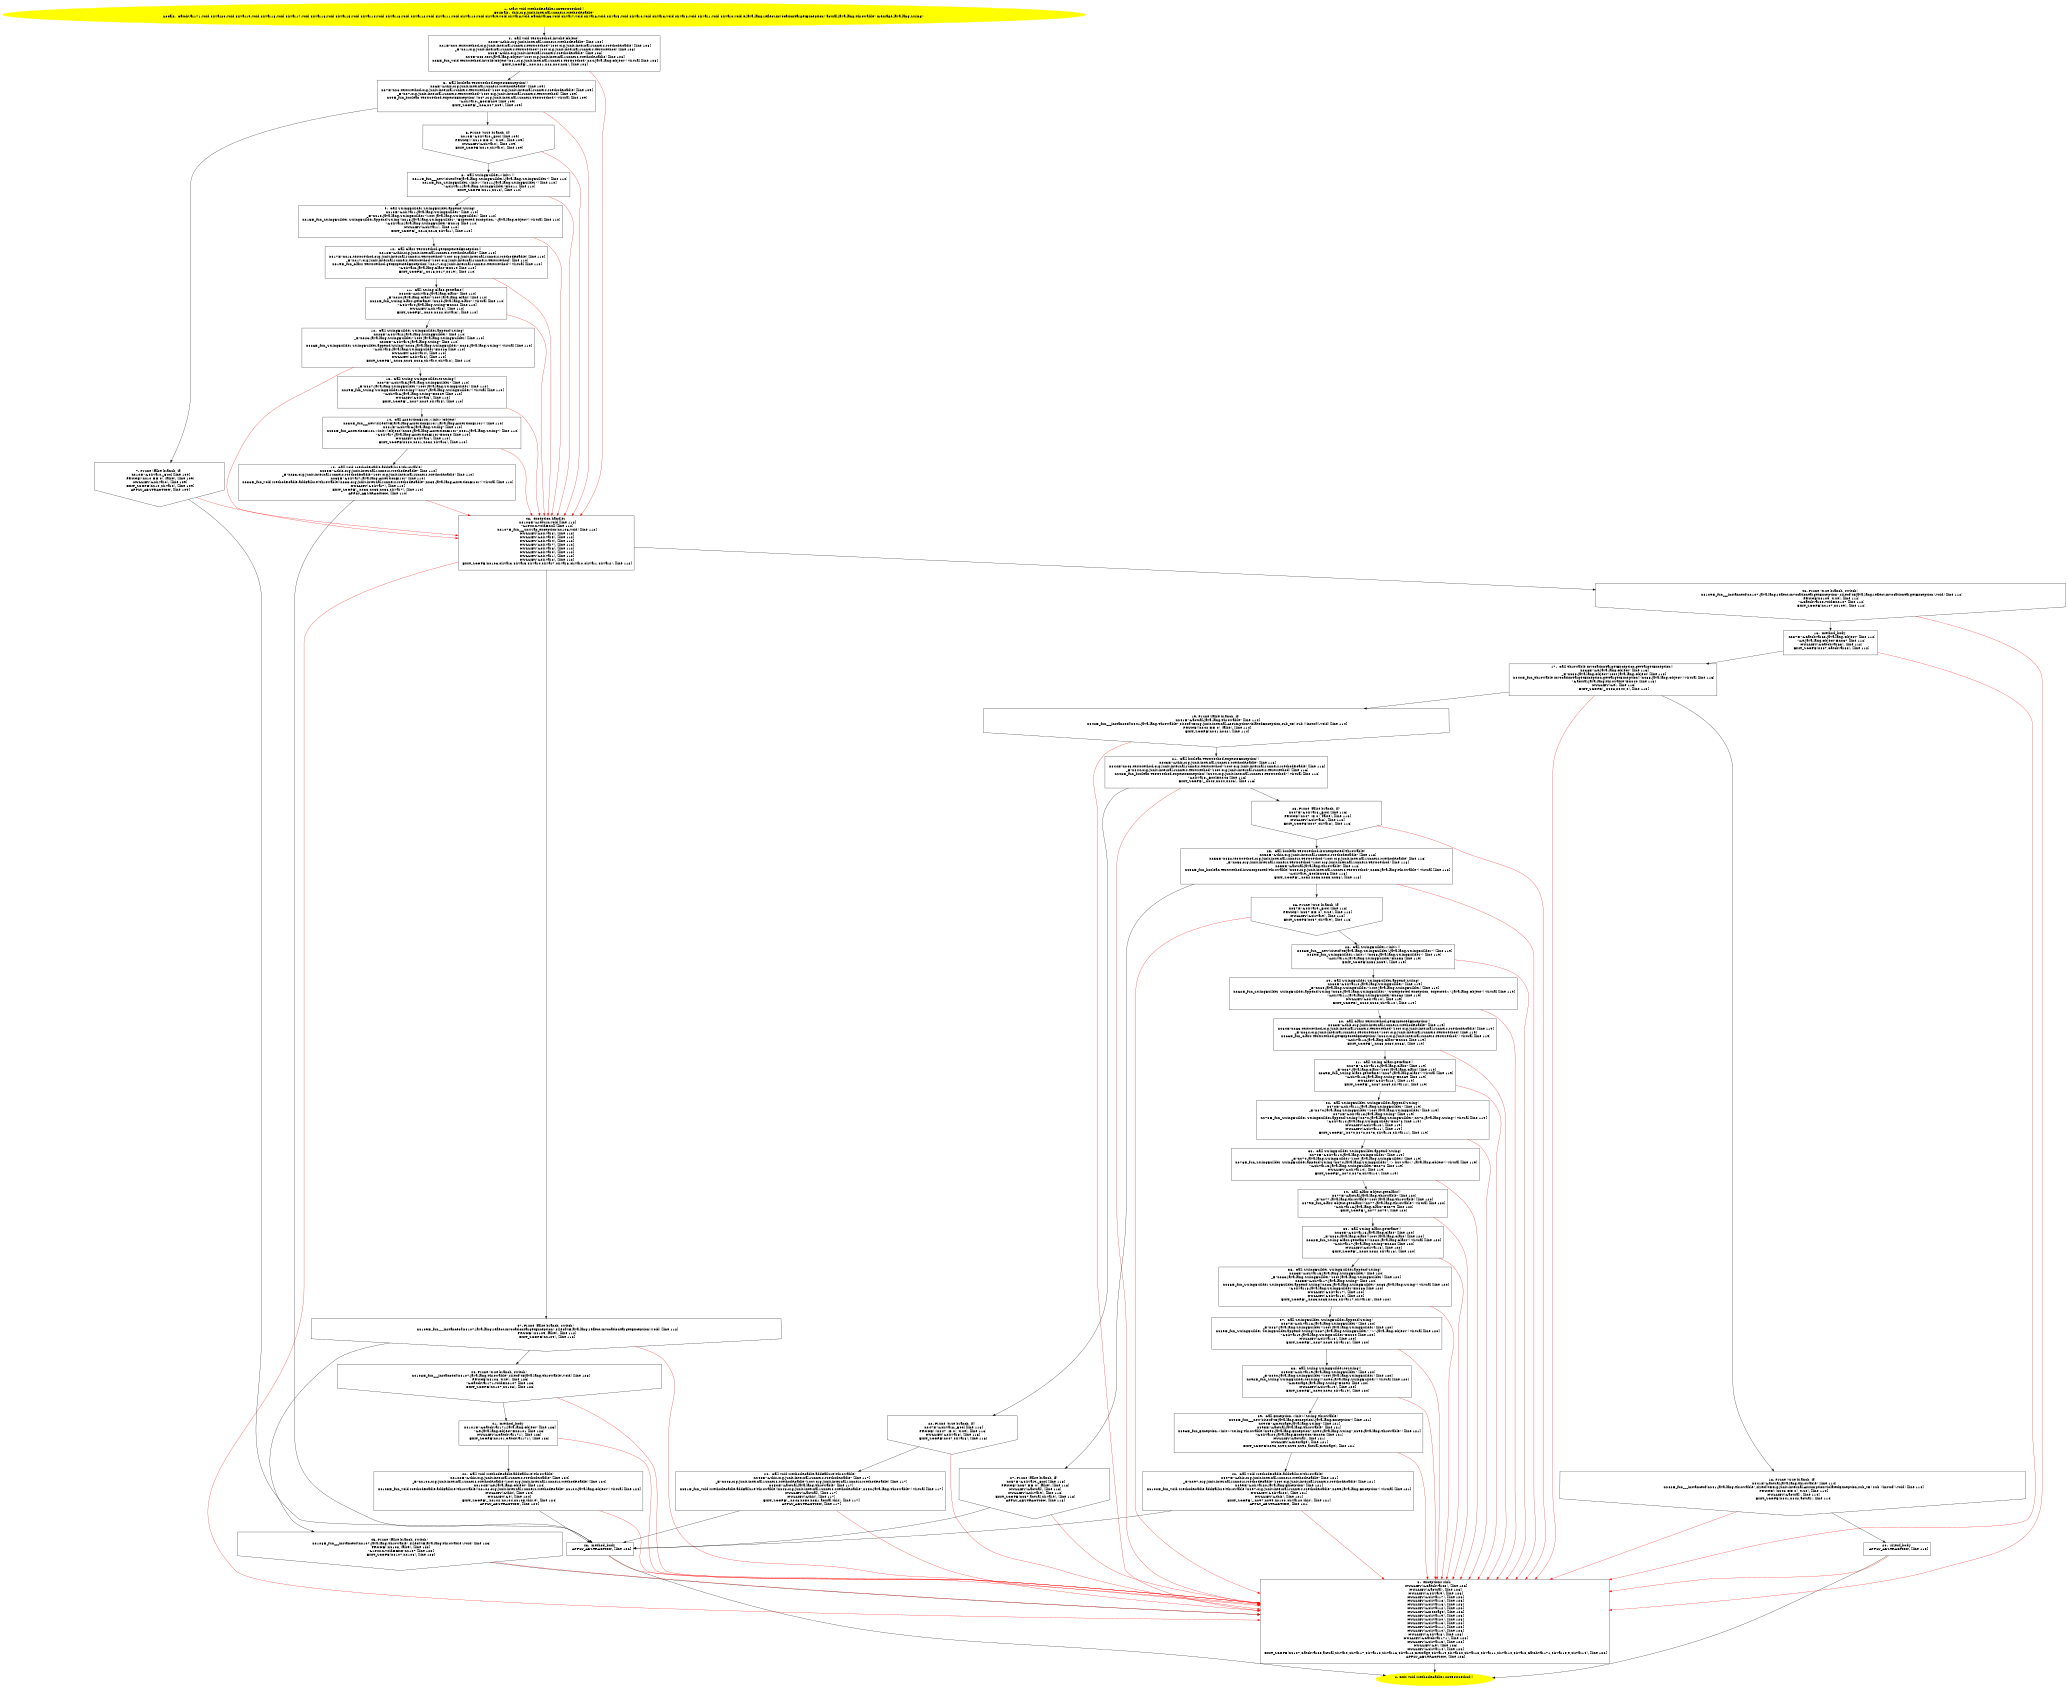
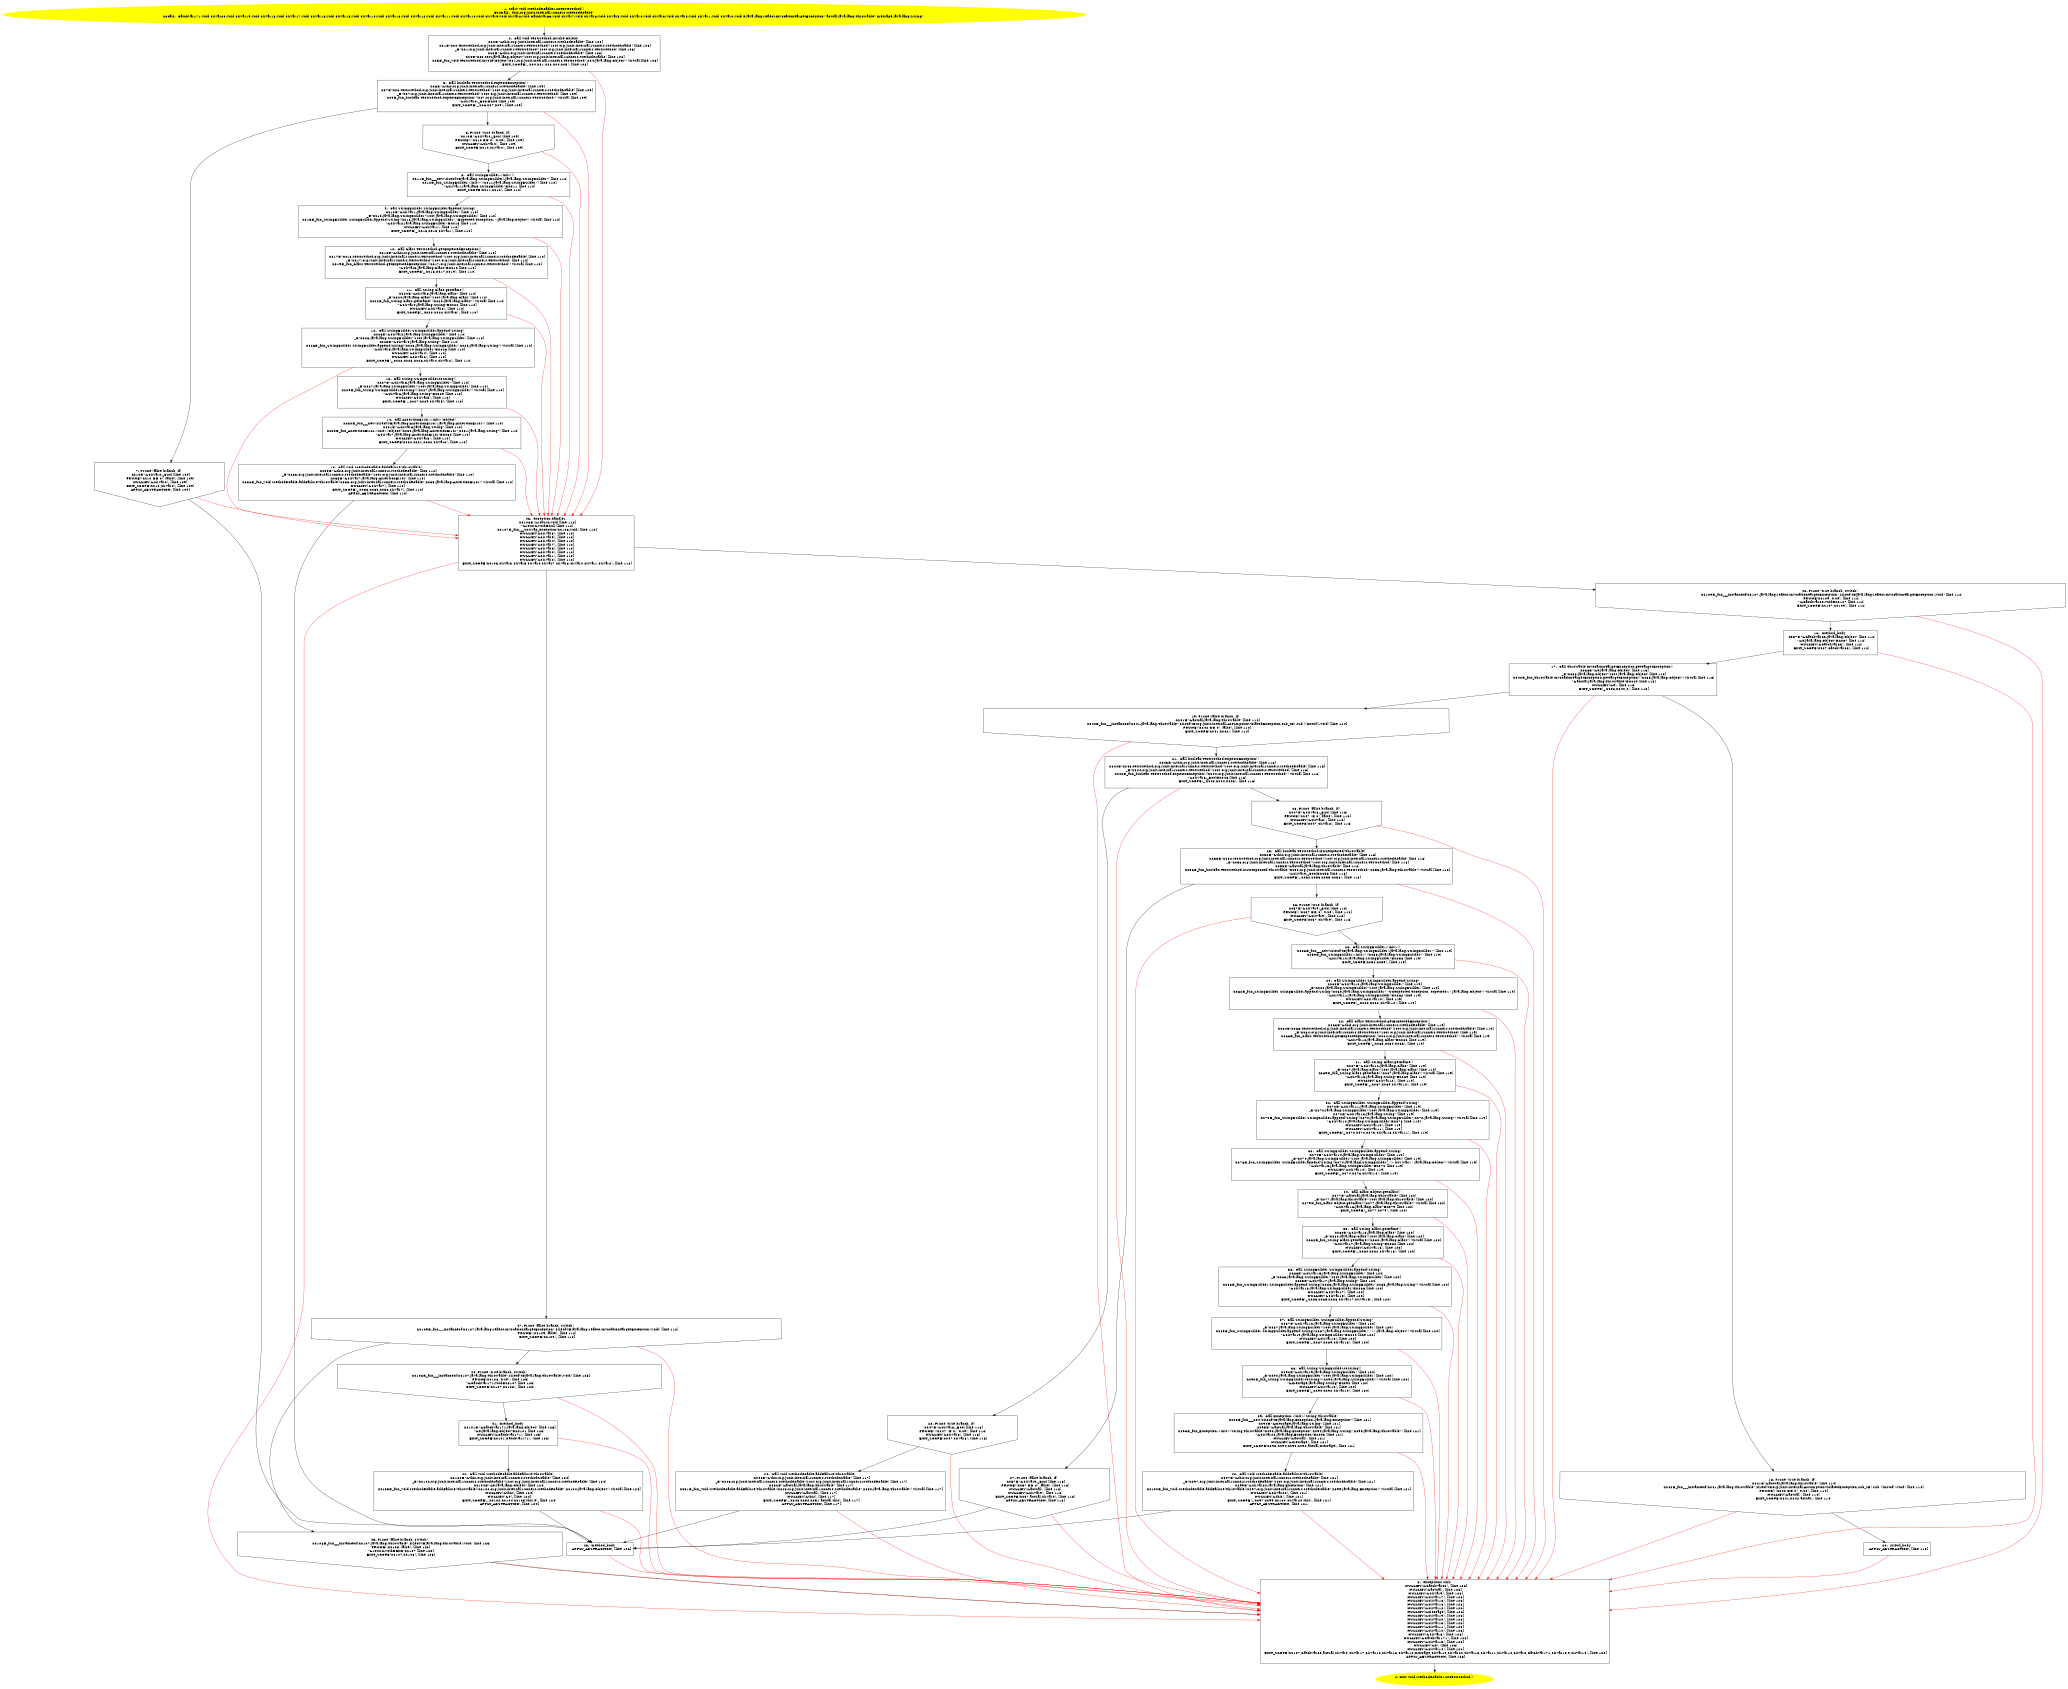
(1698, 1640) -> none
(991, 1642) -> none
